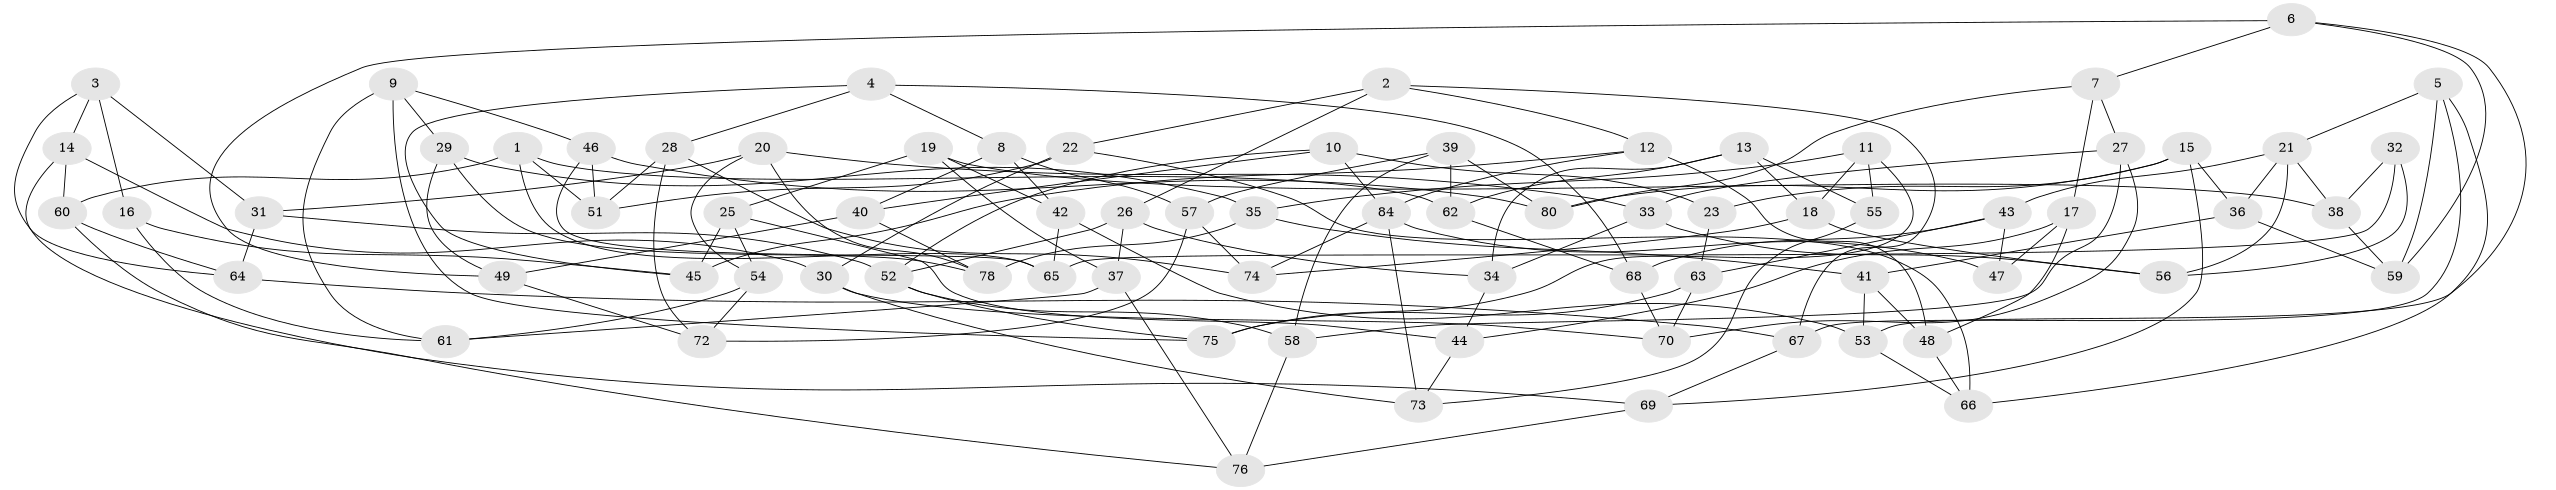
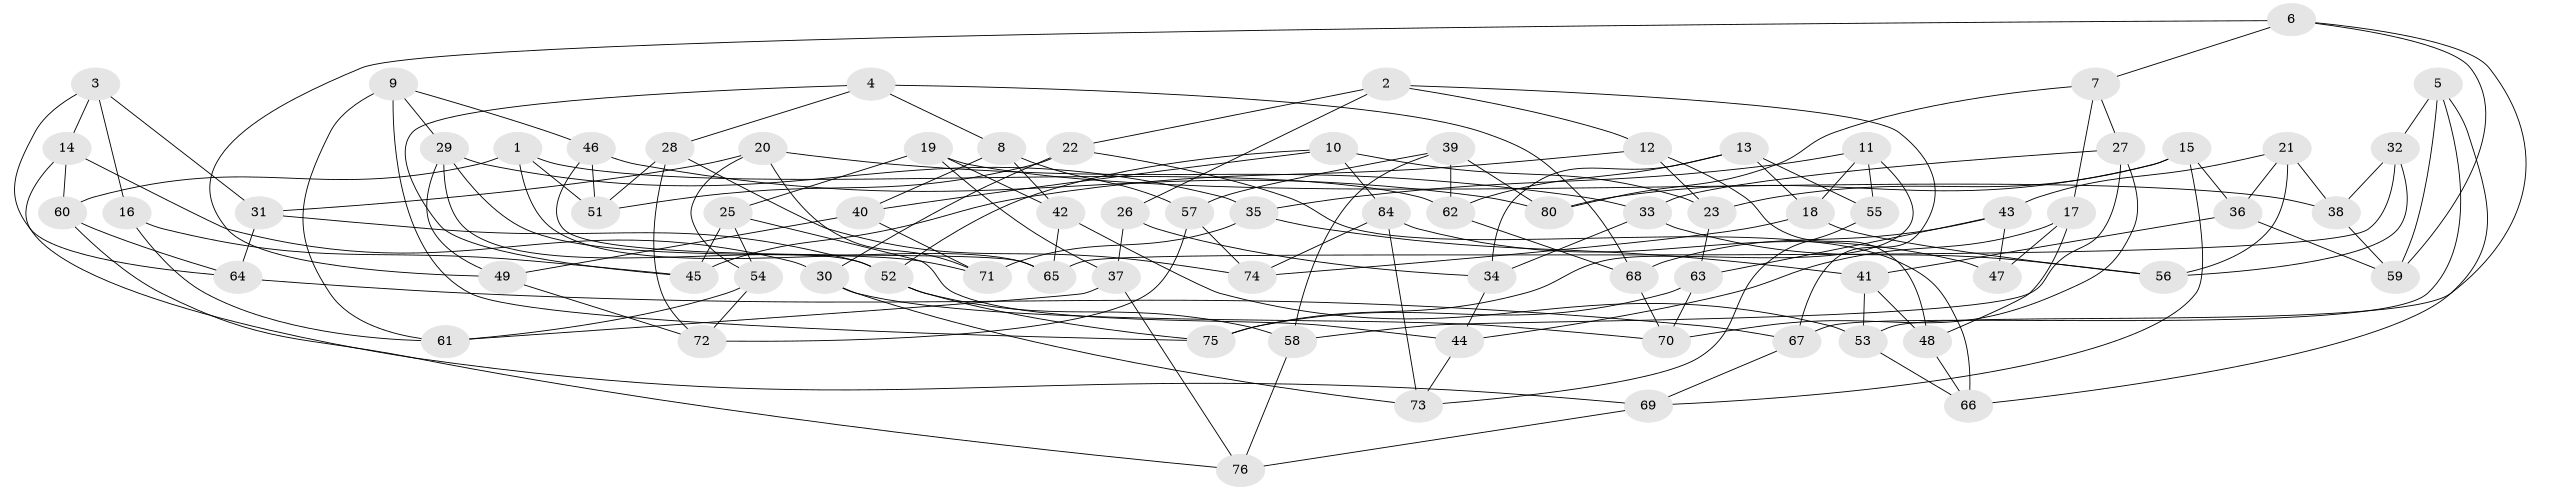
(2363, 116) -> (2417, 116)
(1530, 168) -> (1680, 181)
(1014, 247) -> (571, 256)
(987, 277) -> (987, 277)
